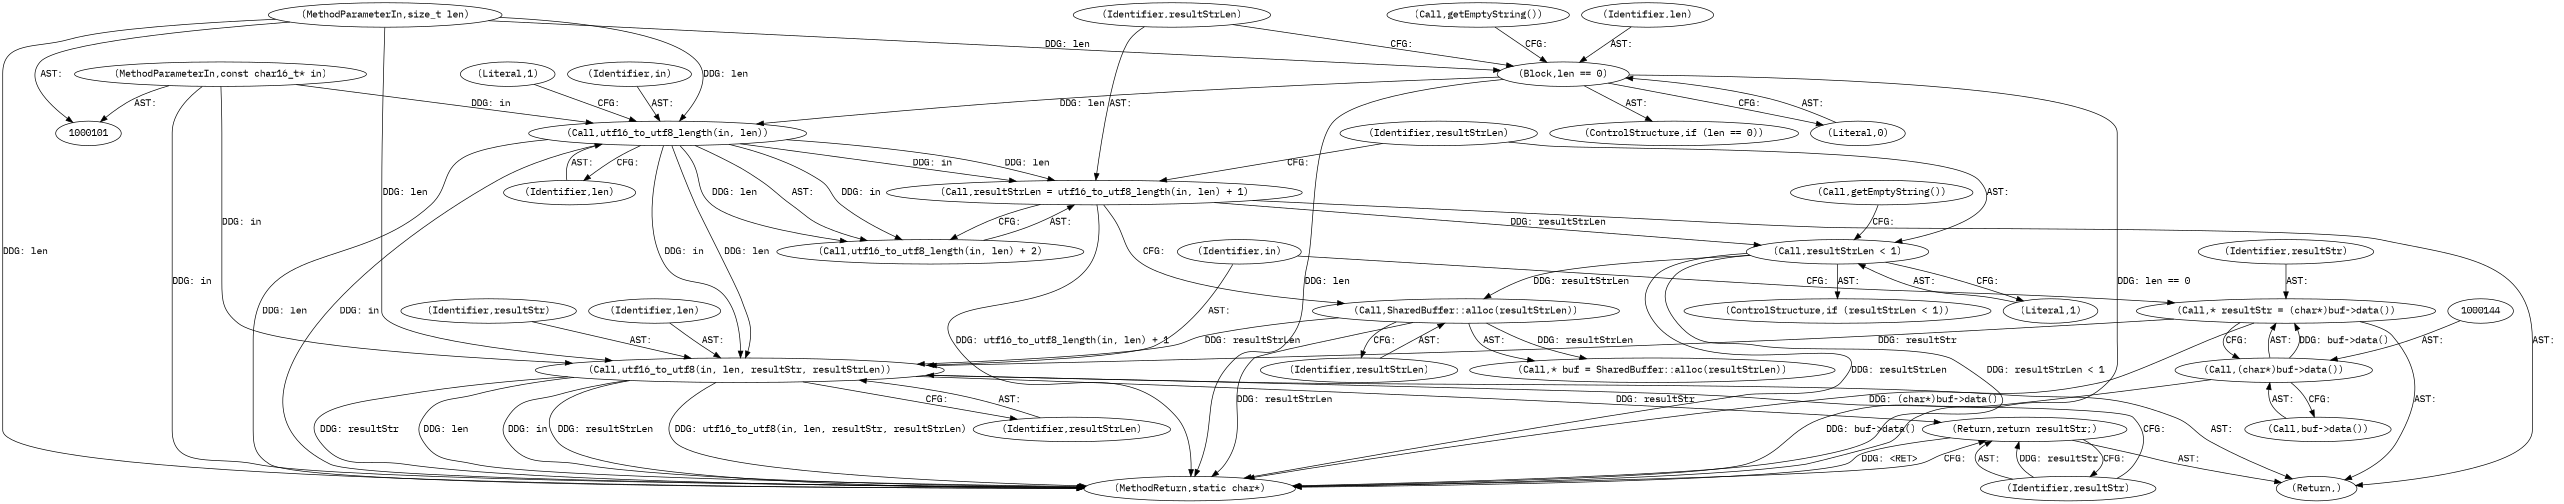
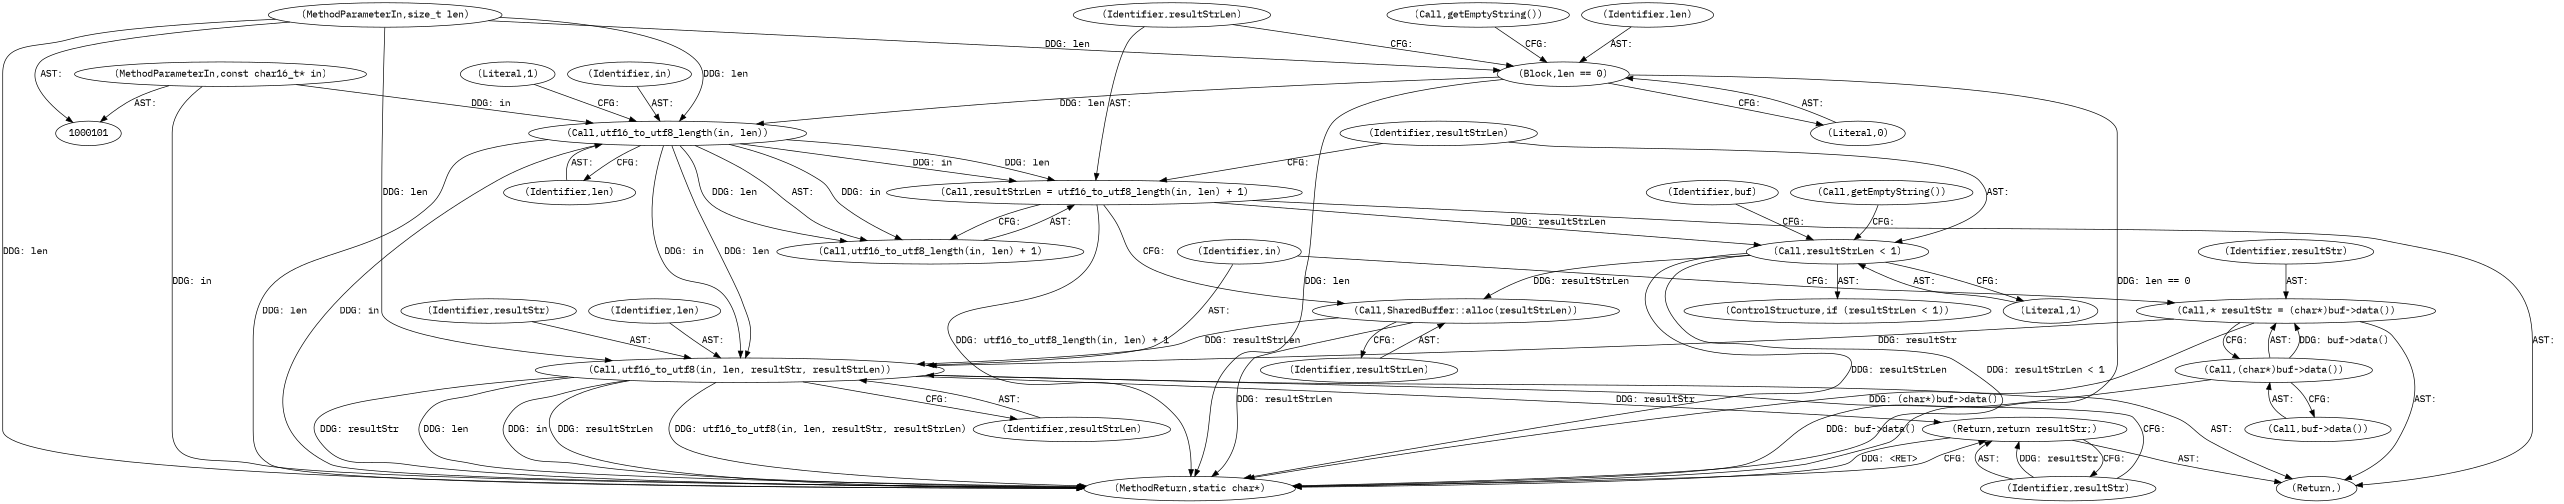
(1674, 133) -> none
none -> (1712, 193)
(930, 252) -> (930, 252)
(2481, 311) -> none
(280, 337) -> none
(1652, 370) -> none
